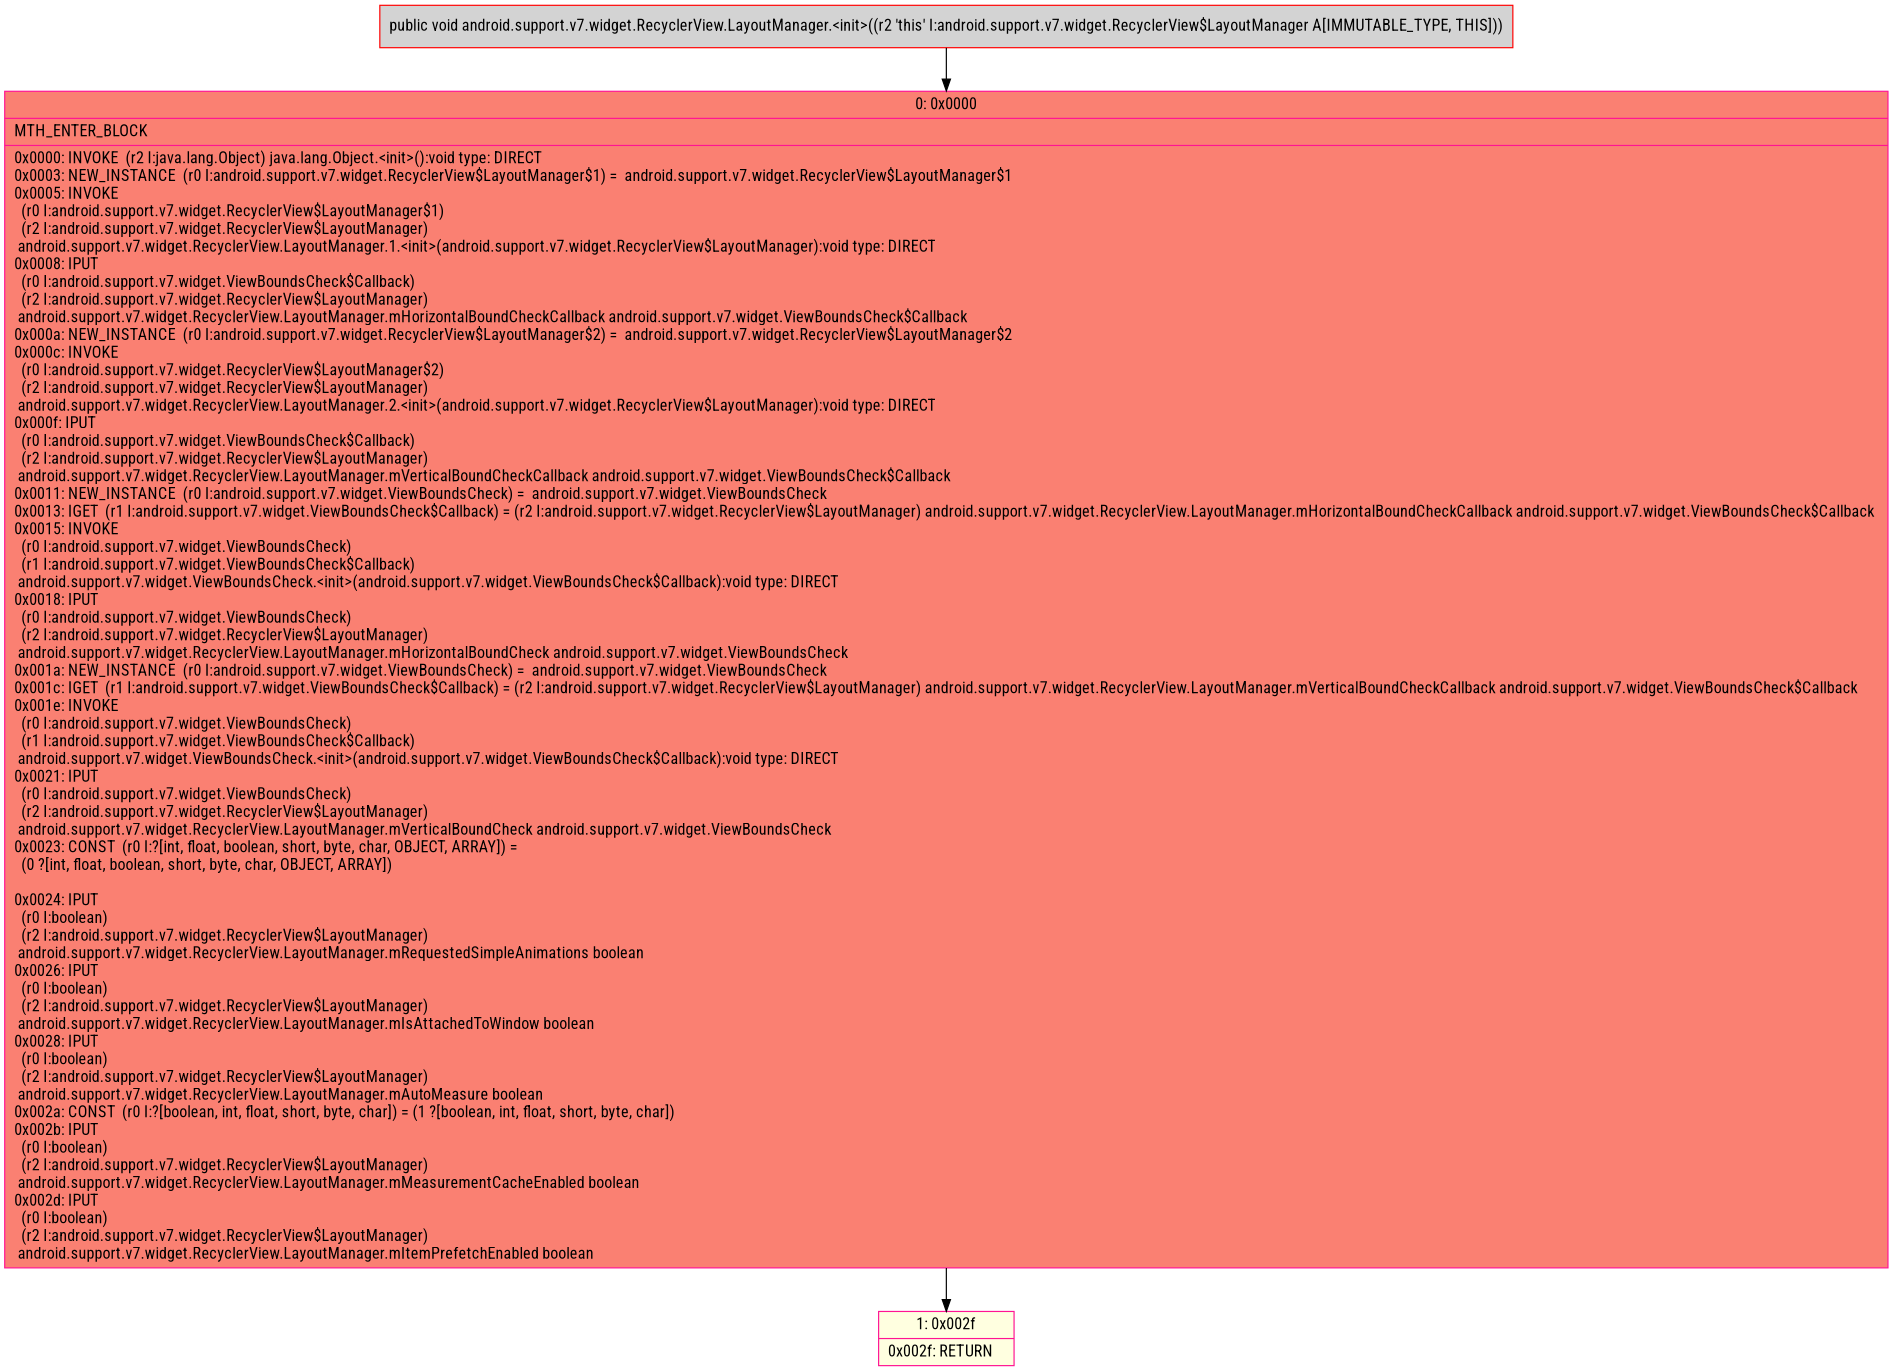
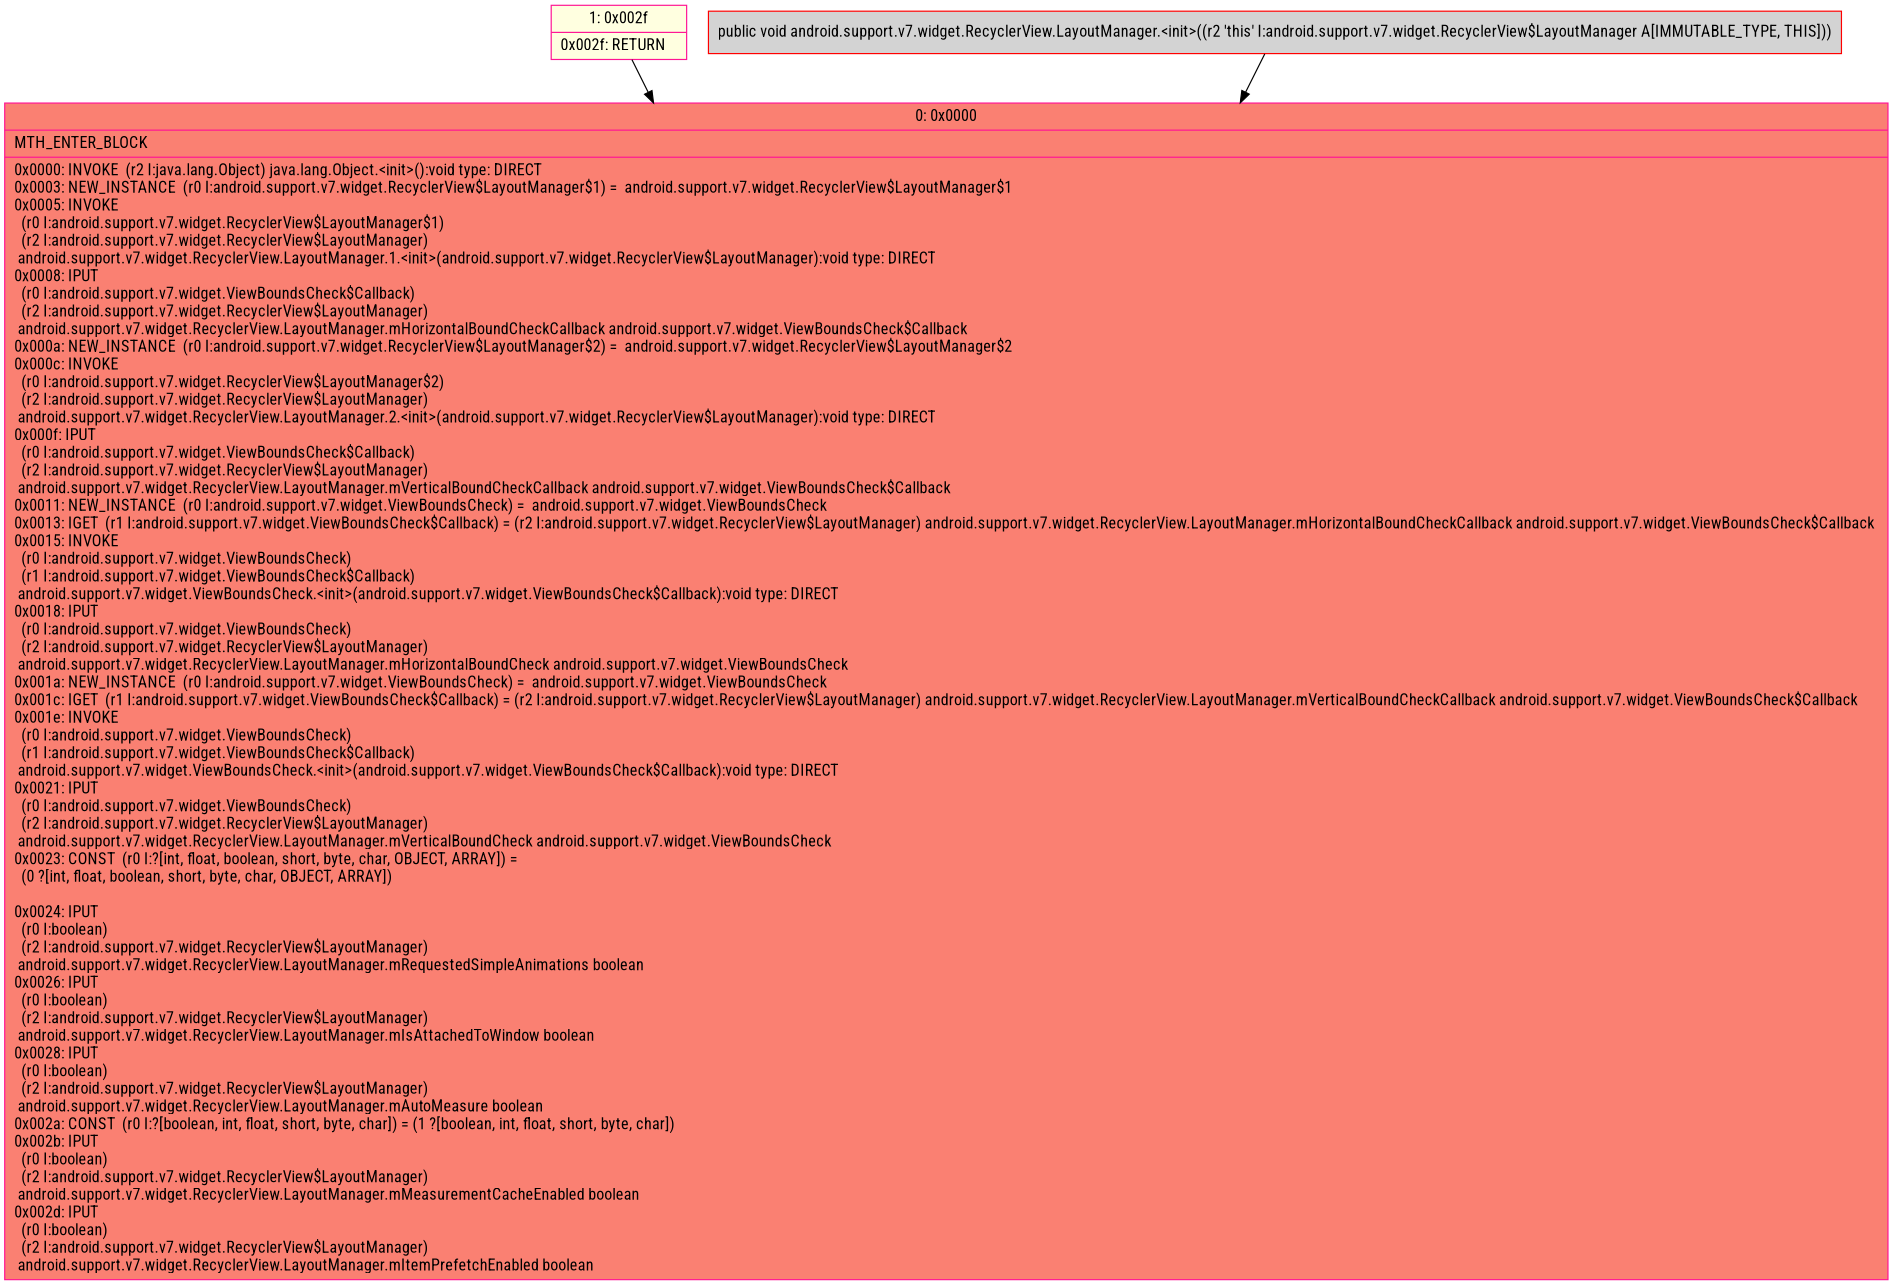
(946, 1284) -> (640, 76)
